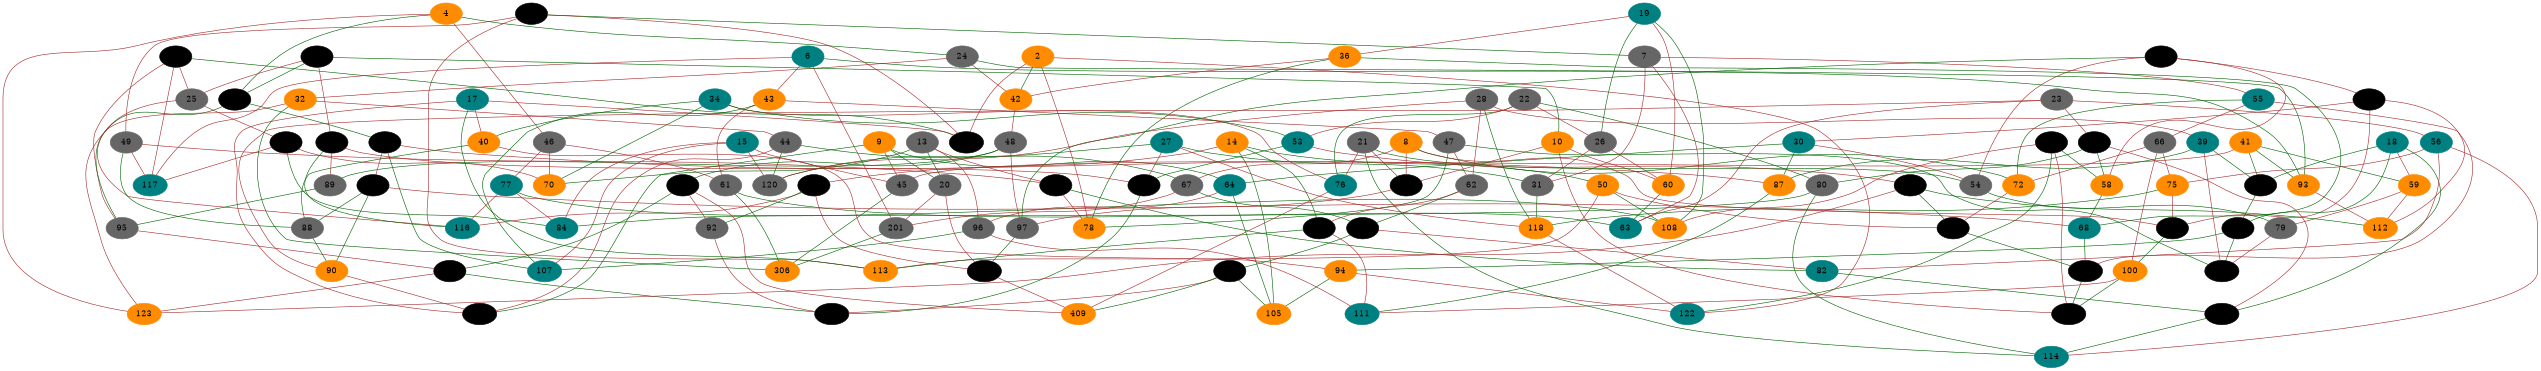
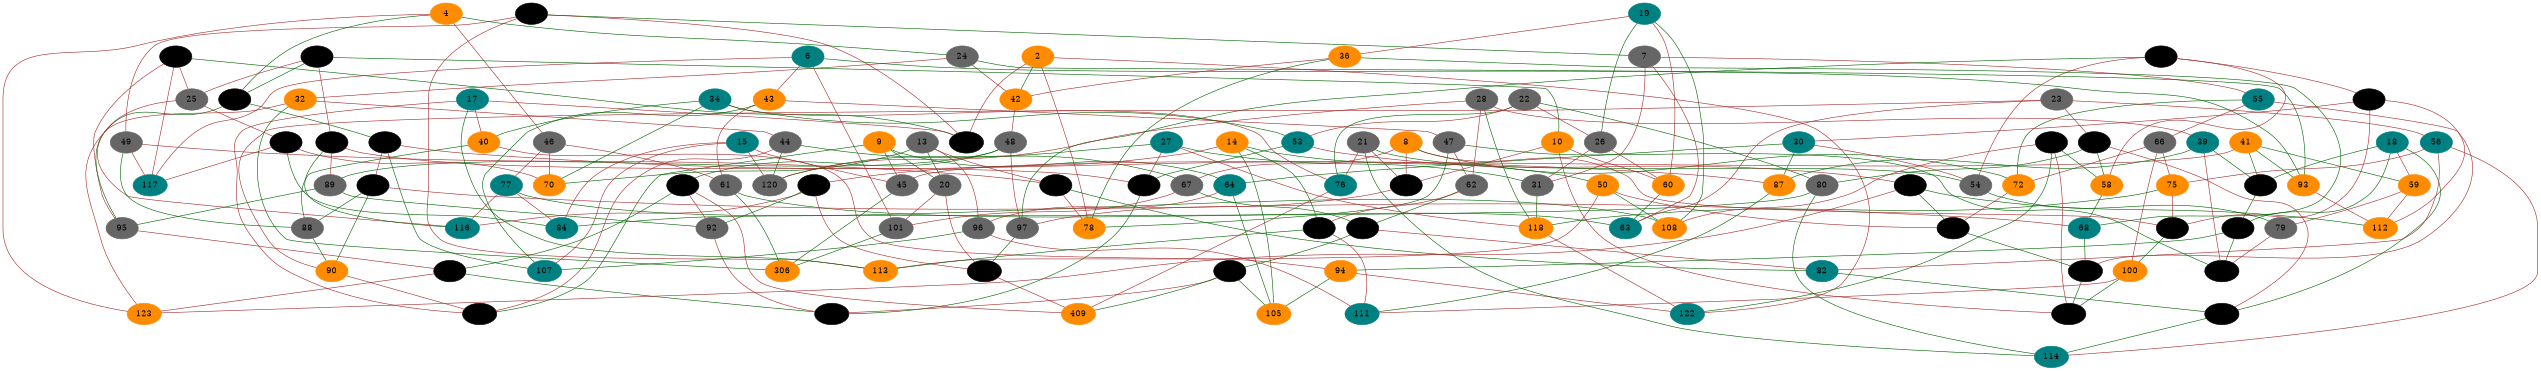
none -> (519, 212)
(896, 228) -> (896, 228)
